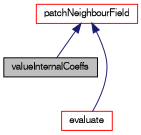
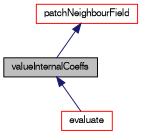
(107, 72) -> (72, 98)
